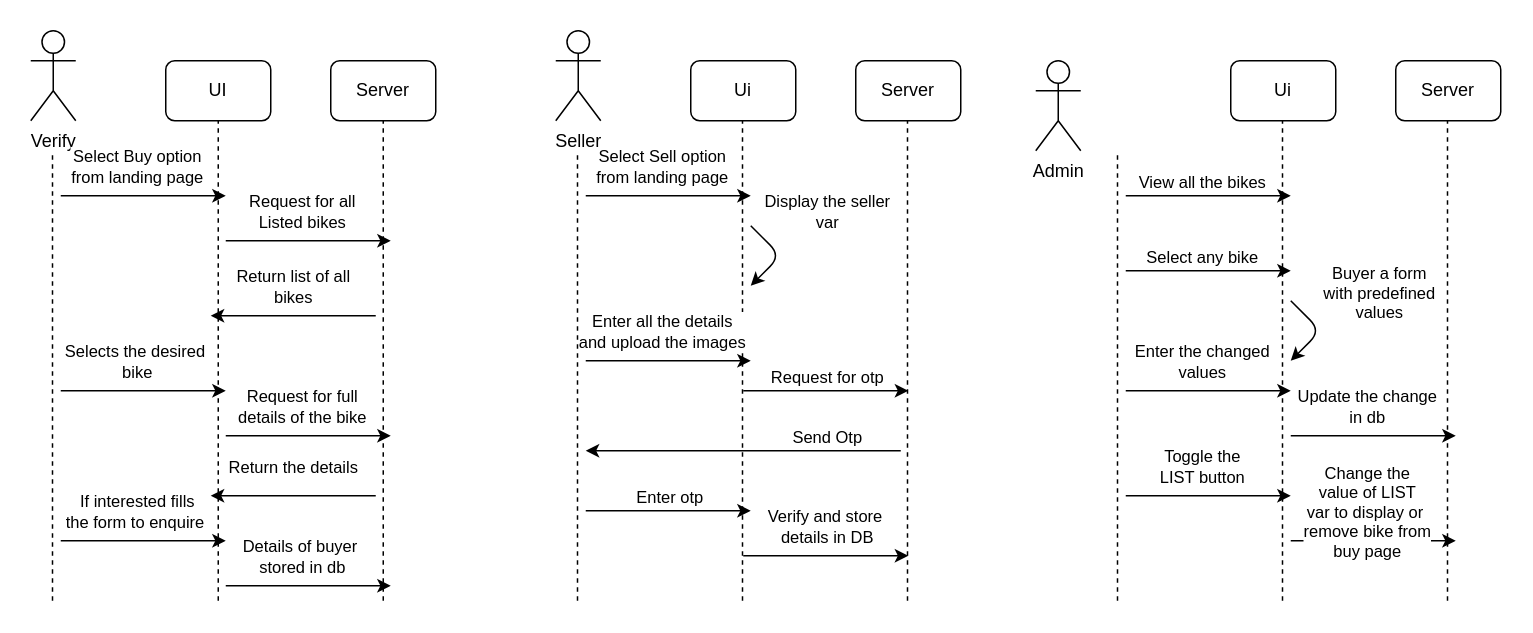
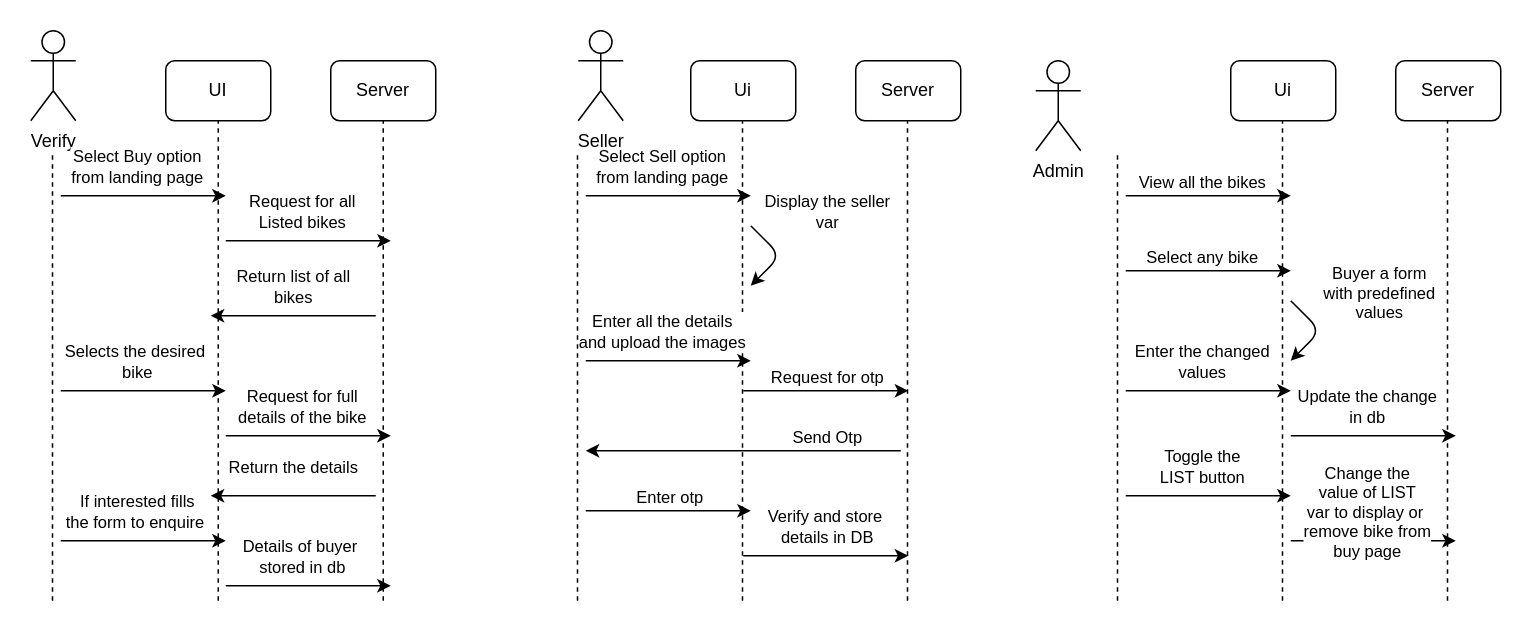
(578, 76) -> (601, 76)
